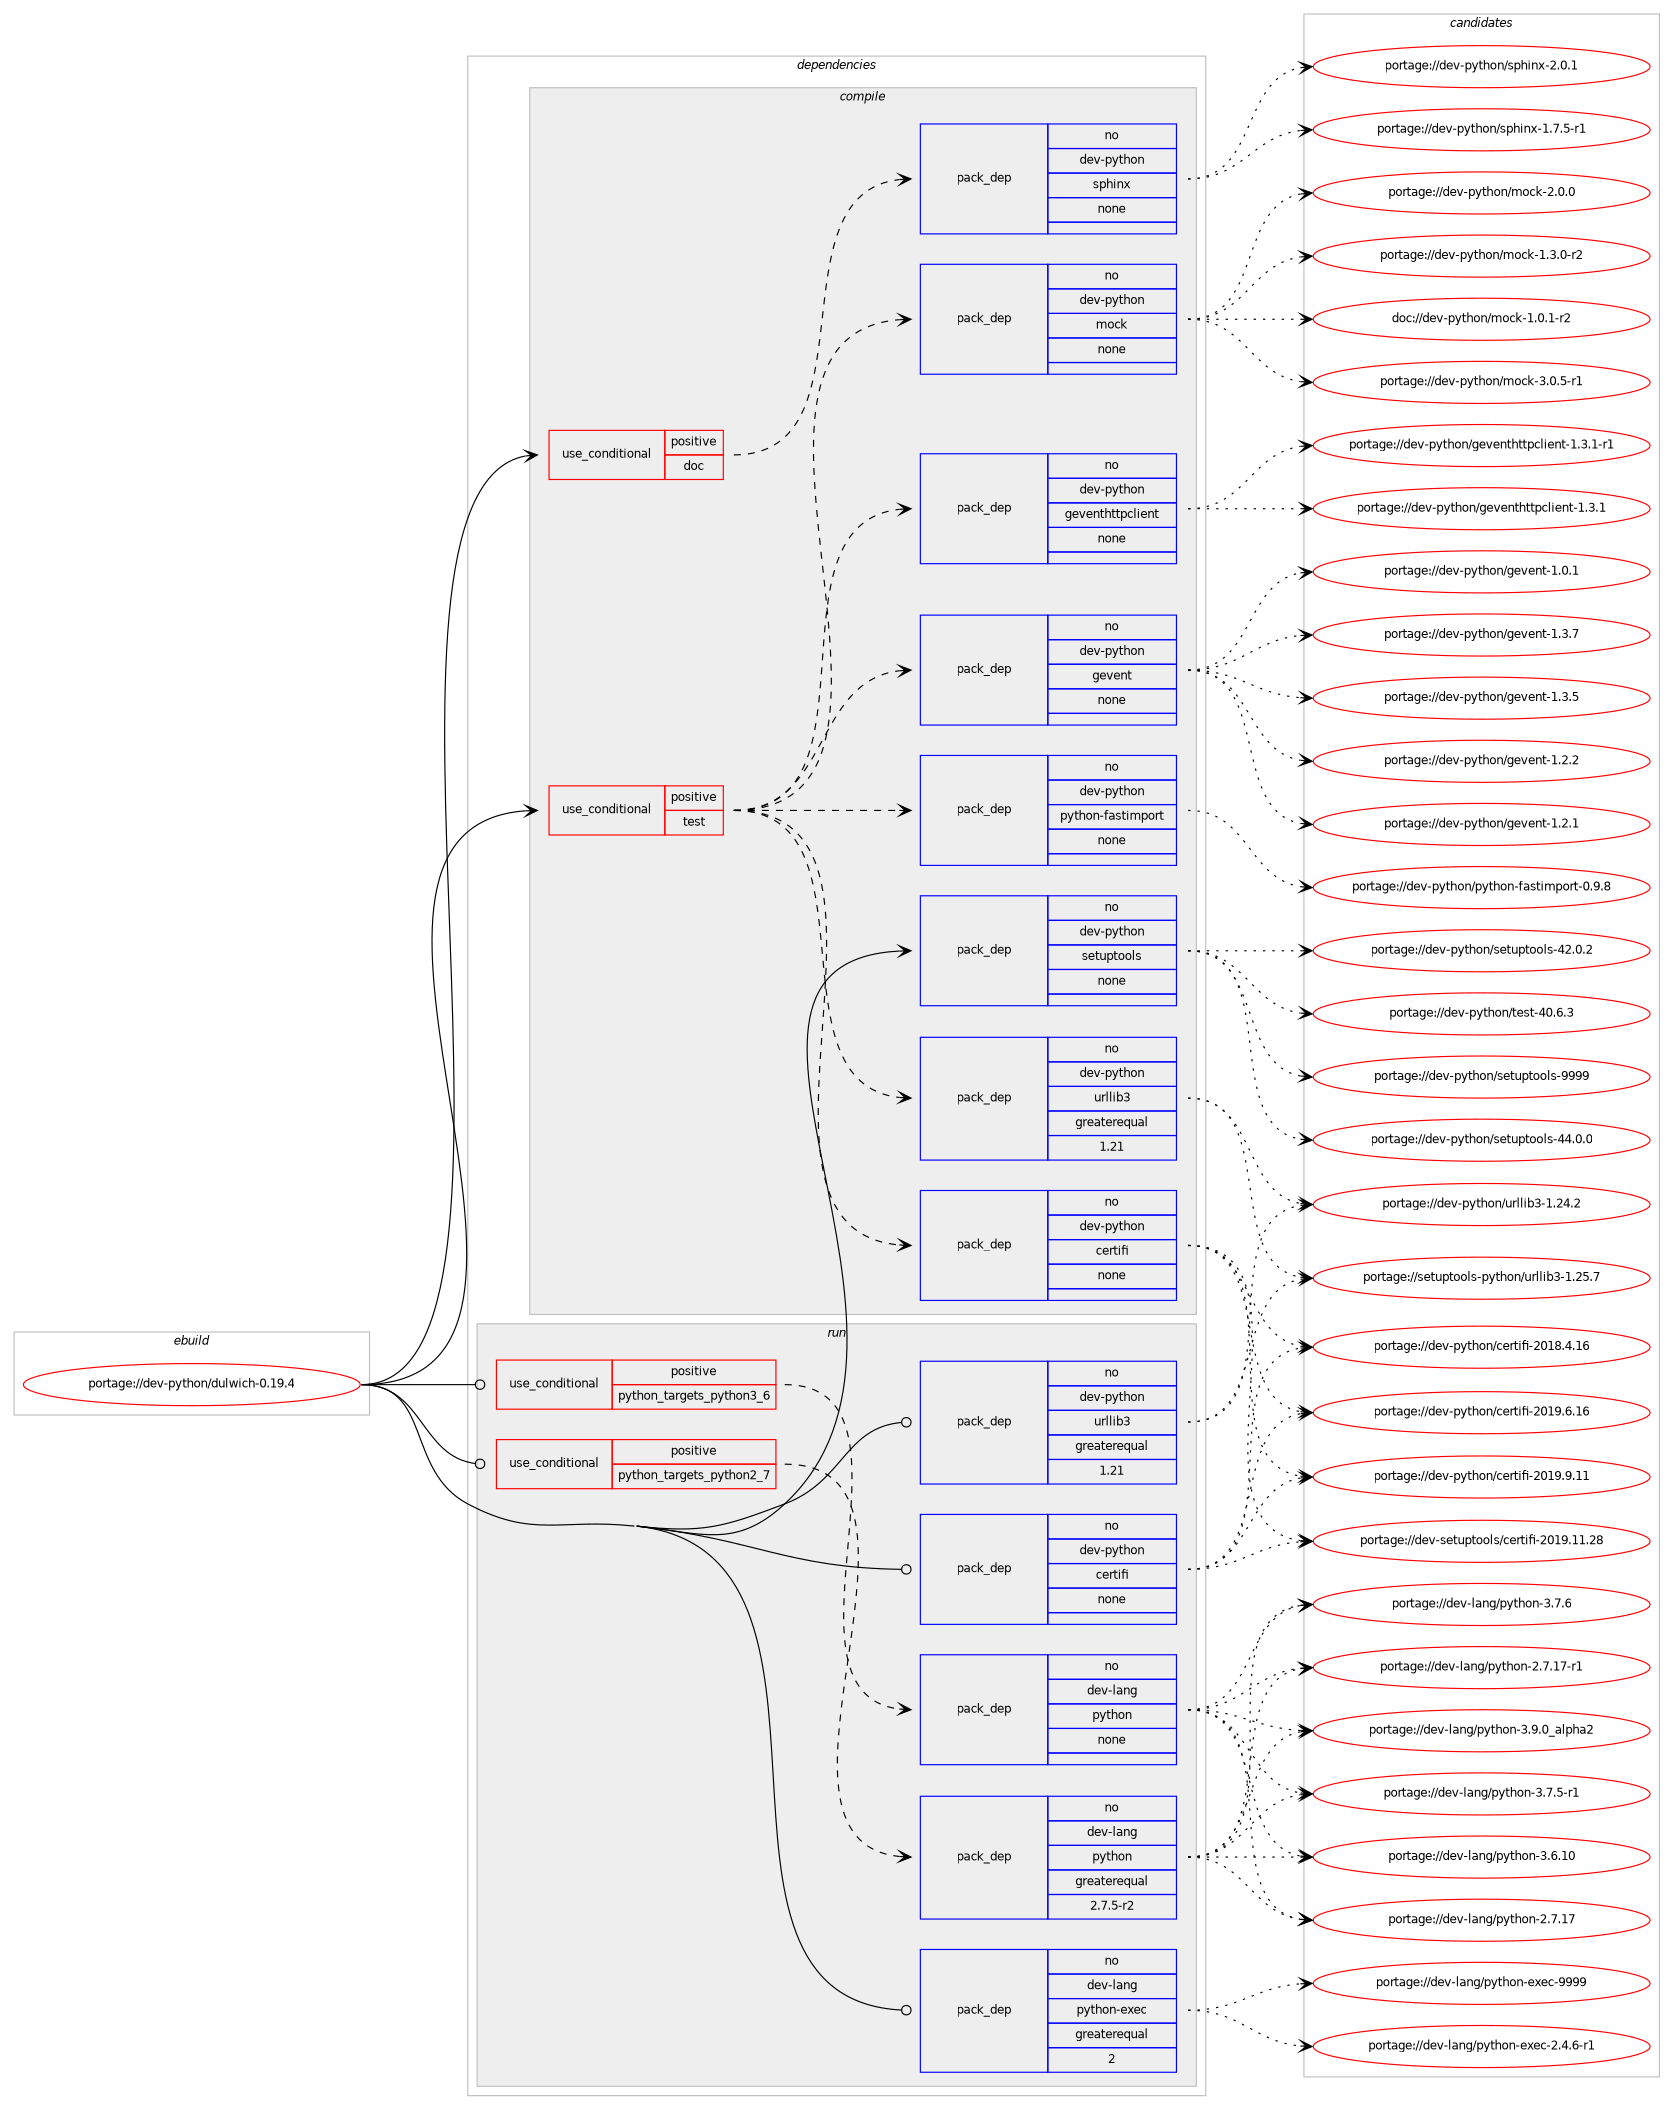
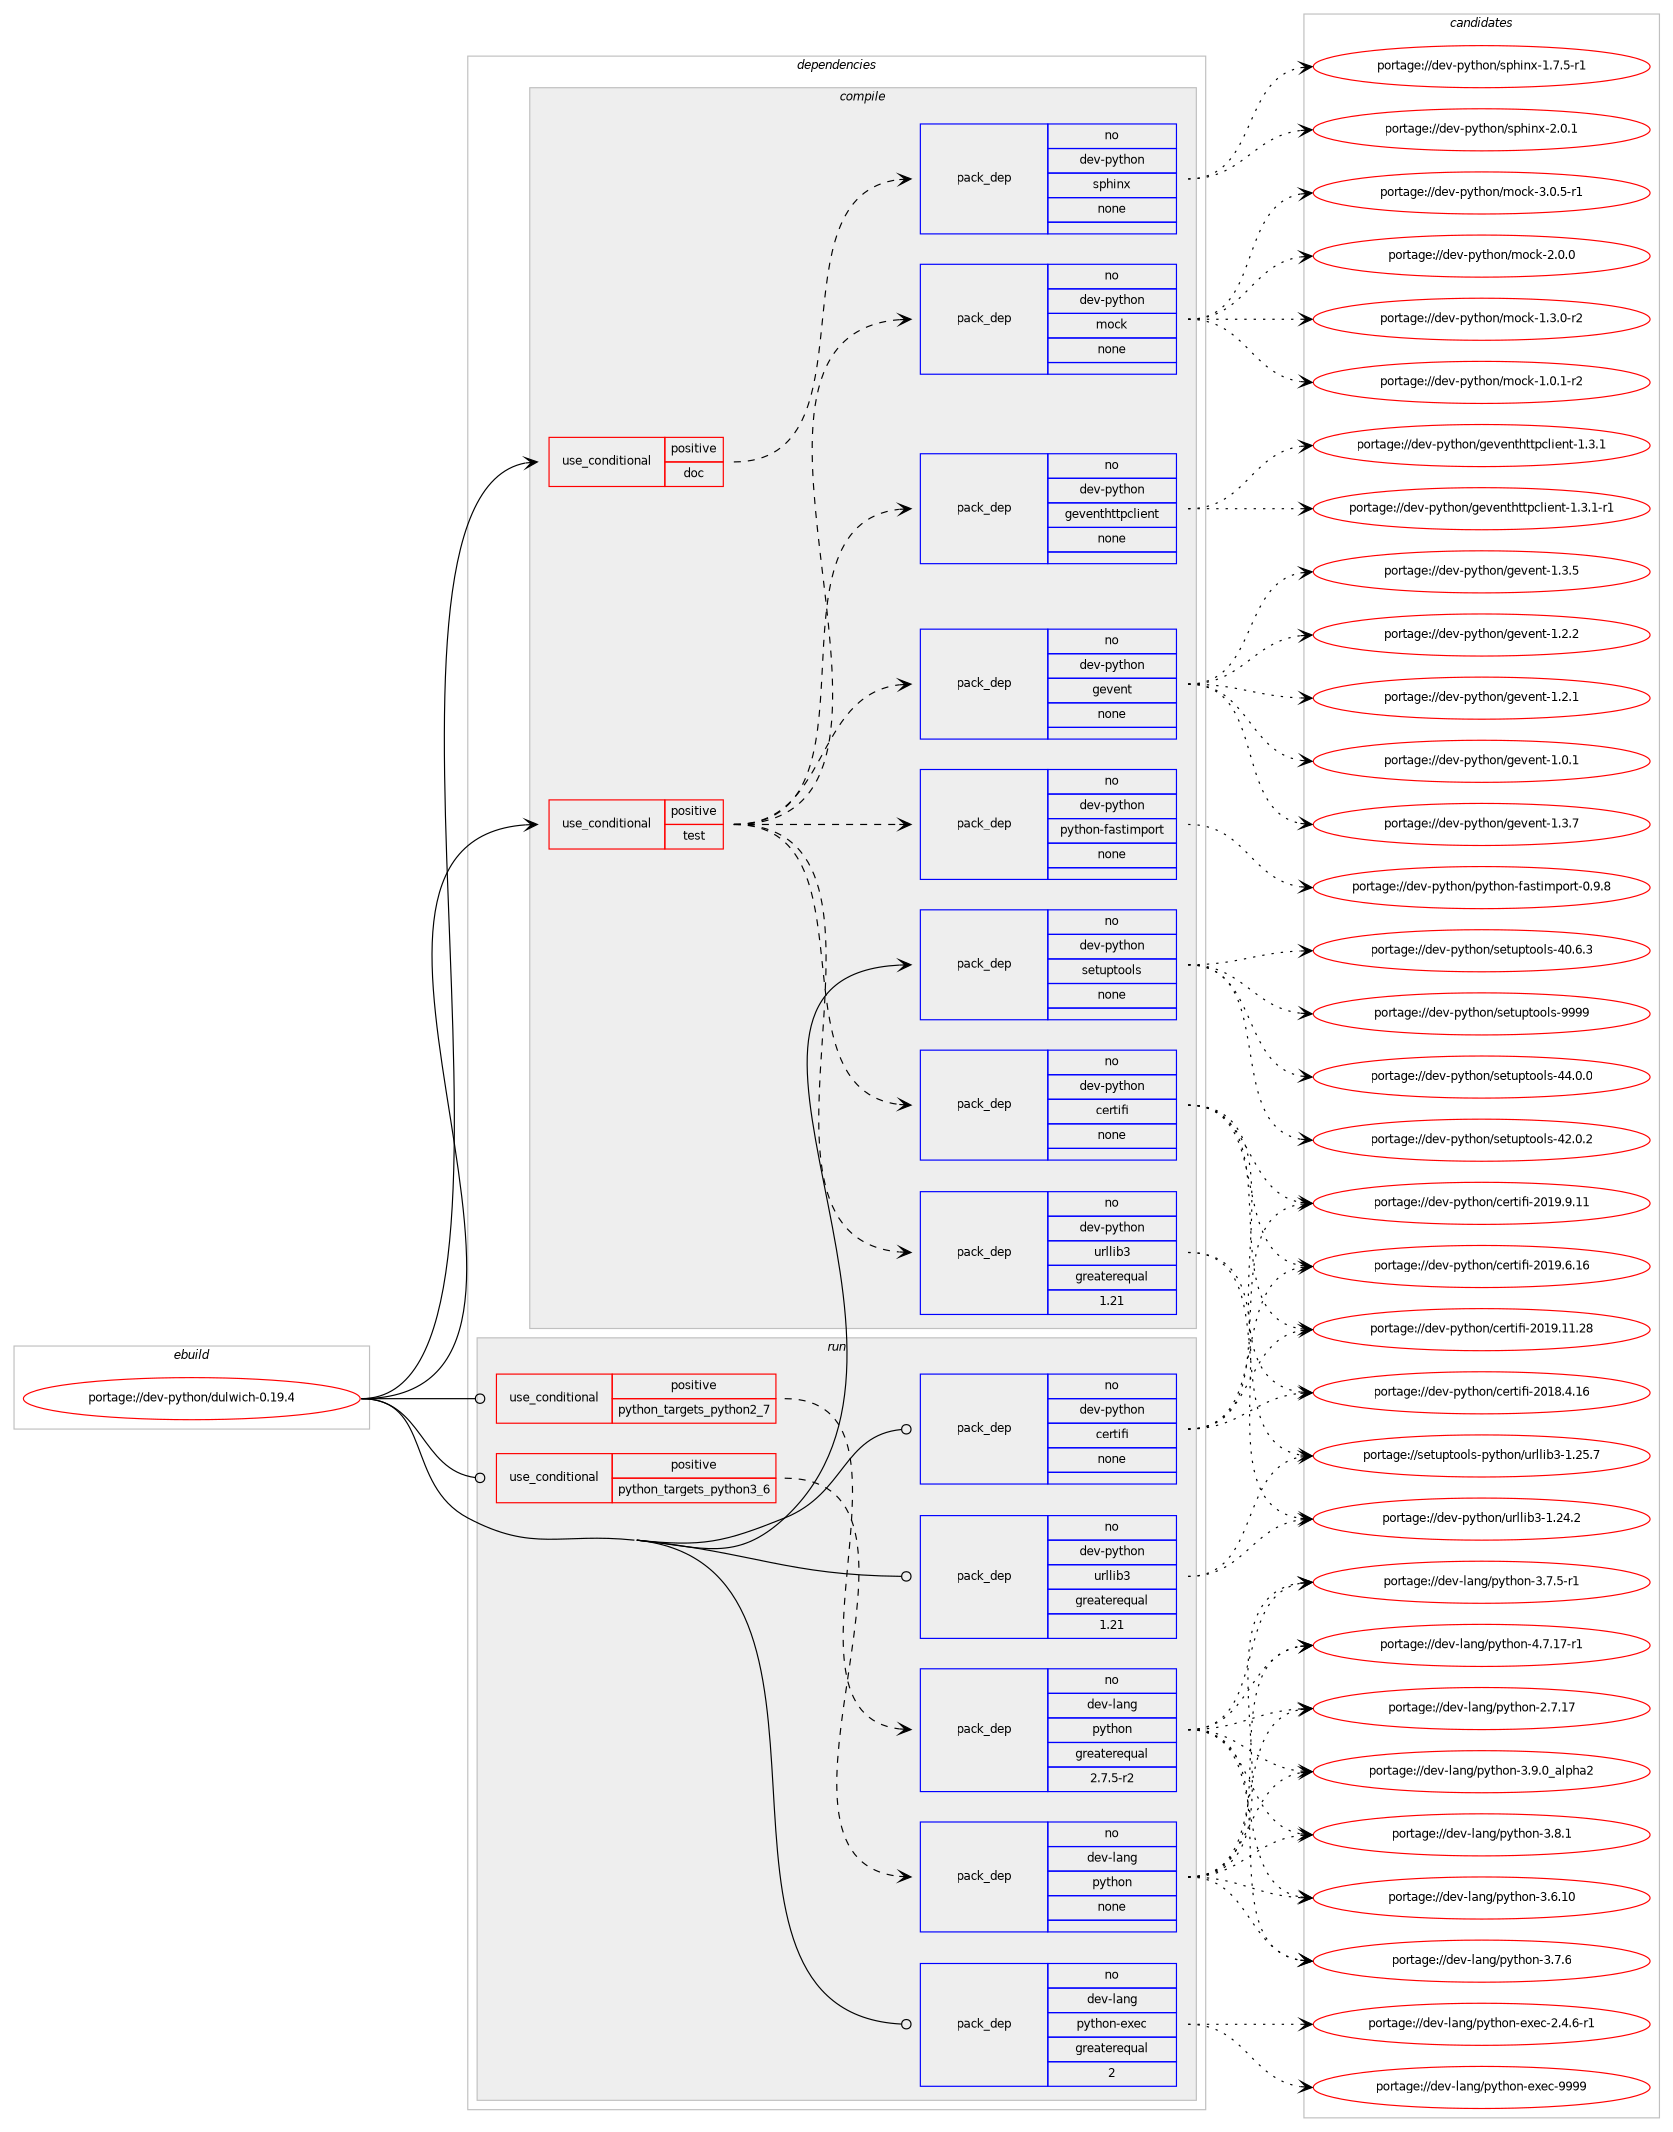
(1482, 319) -> (1482, 382)
(1482, 1014) -> (1482, 951)
(1482, 1541) -> (1482, 1330)
(1482, 1668) -> (1482, 1645)
none -> (1482, 1835)
